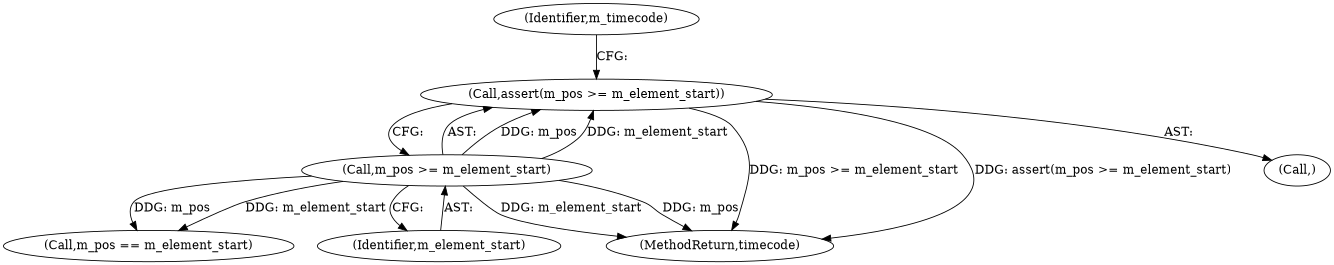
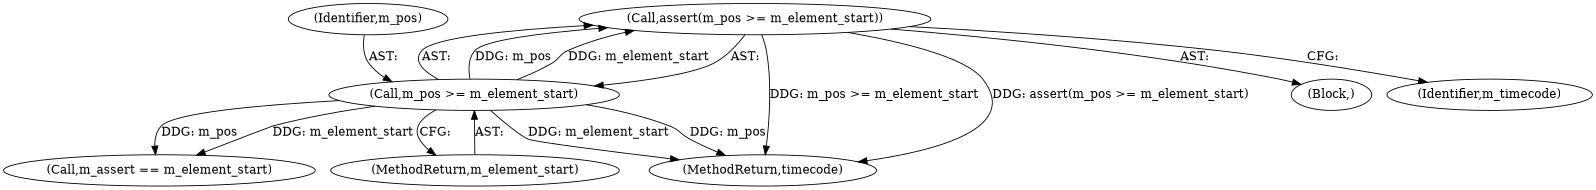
none -> (368, 19)
(596, 53) -> (1165, 45)
(410, 133) -> (747, 57)
(1297, 170) -> (1331, 95)
(149, 246) -> (159, 170)
(439, 246) -> (475, 170)
